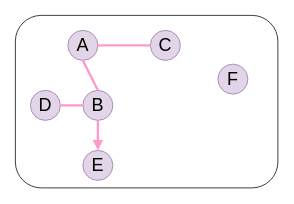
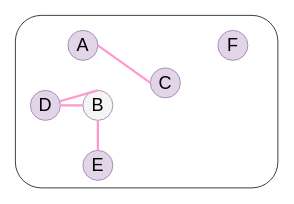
(165, 45) -> (165, 83)
(91, 76) -> (79, 96)
(233, 79) -> (233, 45)
(98, 105) -> (98, 105)
(98, 139) -> (98, 144)
